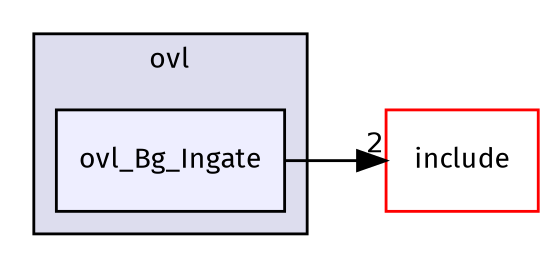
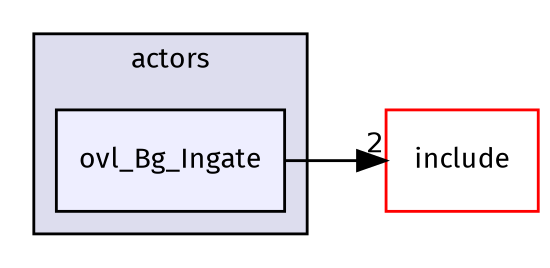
(170, 61) -> (170, 61)
